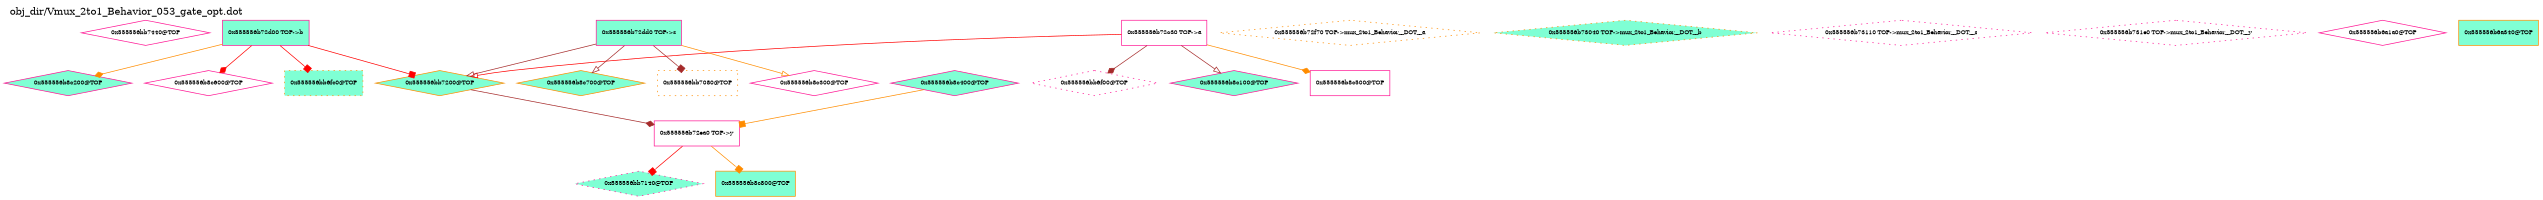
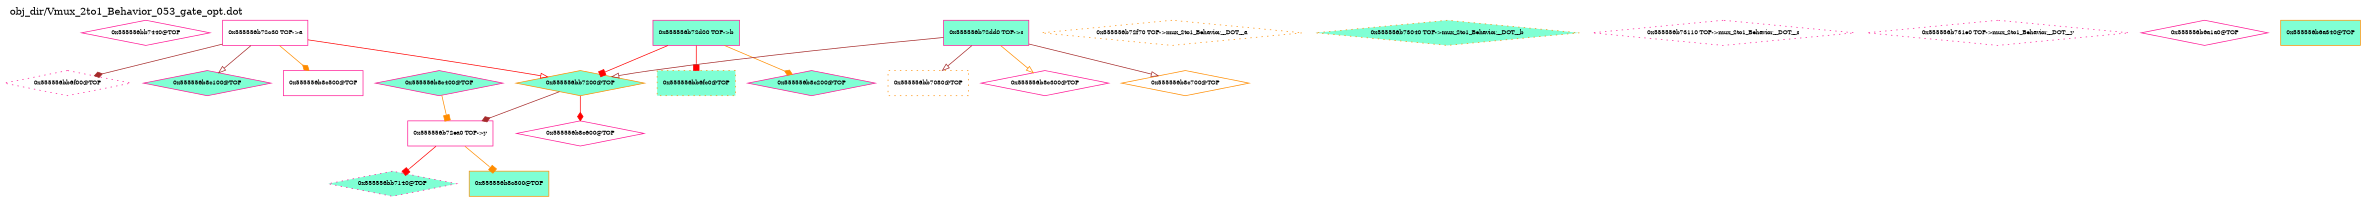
(661, 52) -> (960, 56)
(239, 56) -> (580, 104)
(581, 83) -> (1185, 83)
